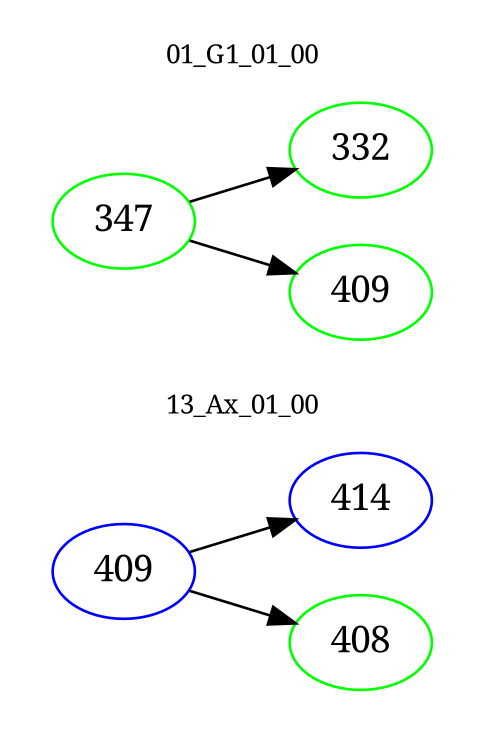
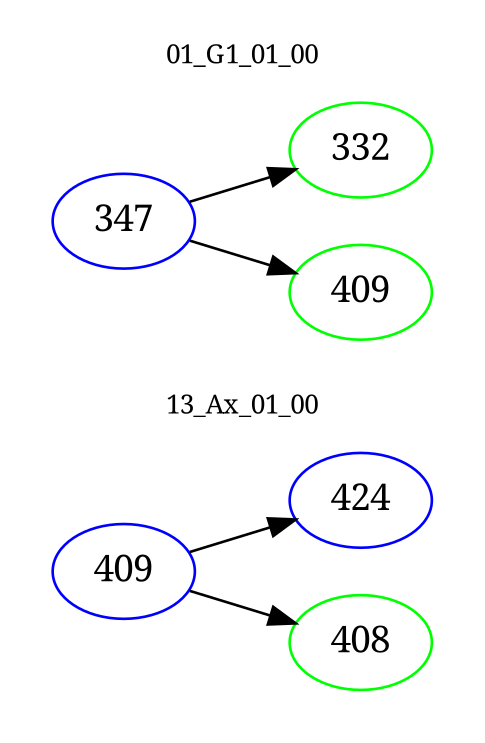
(124, 221) -> (124, 221)
(361, 500) -> (361, 500)
